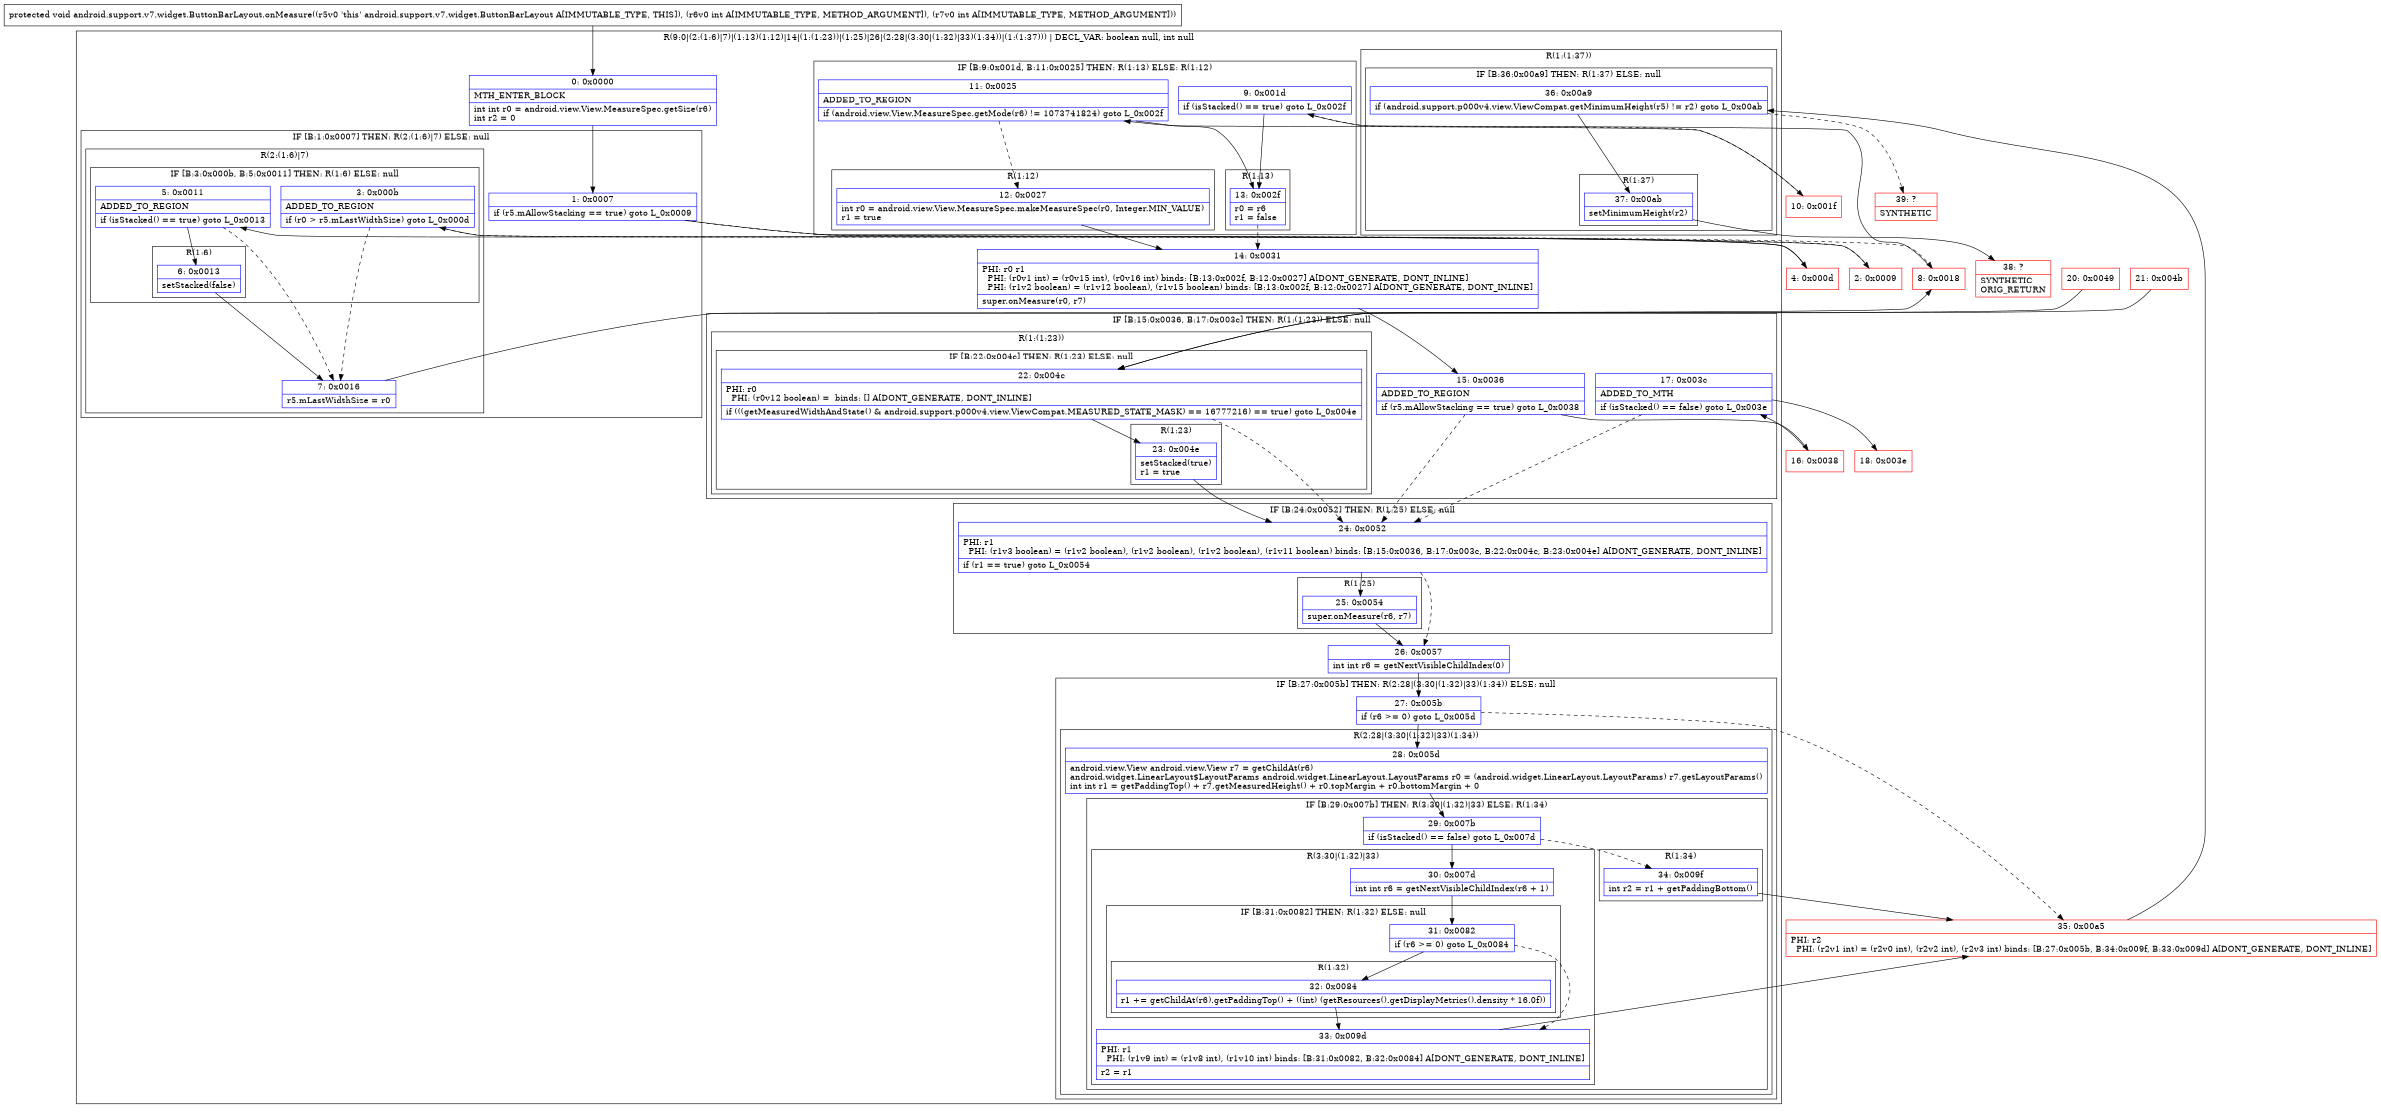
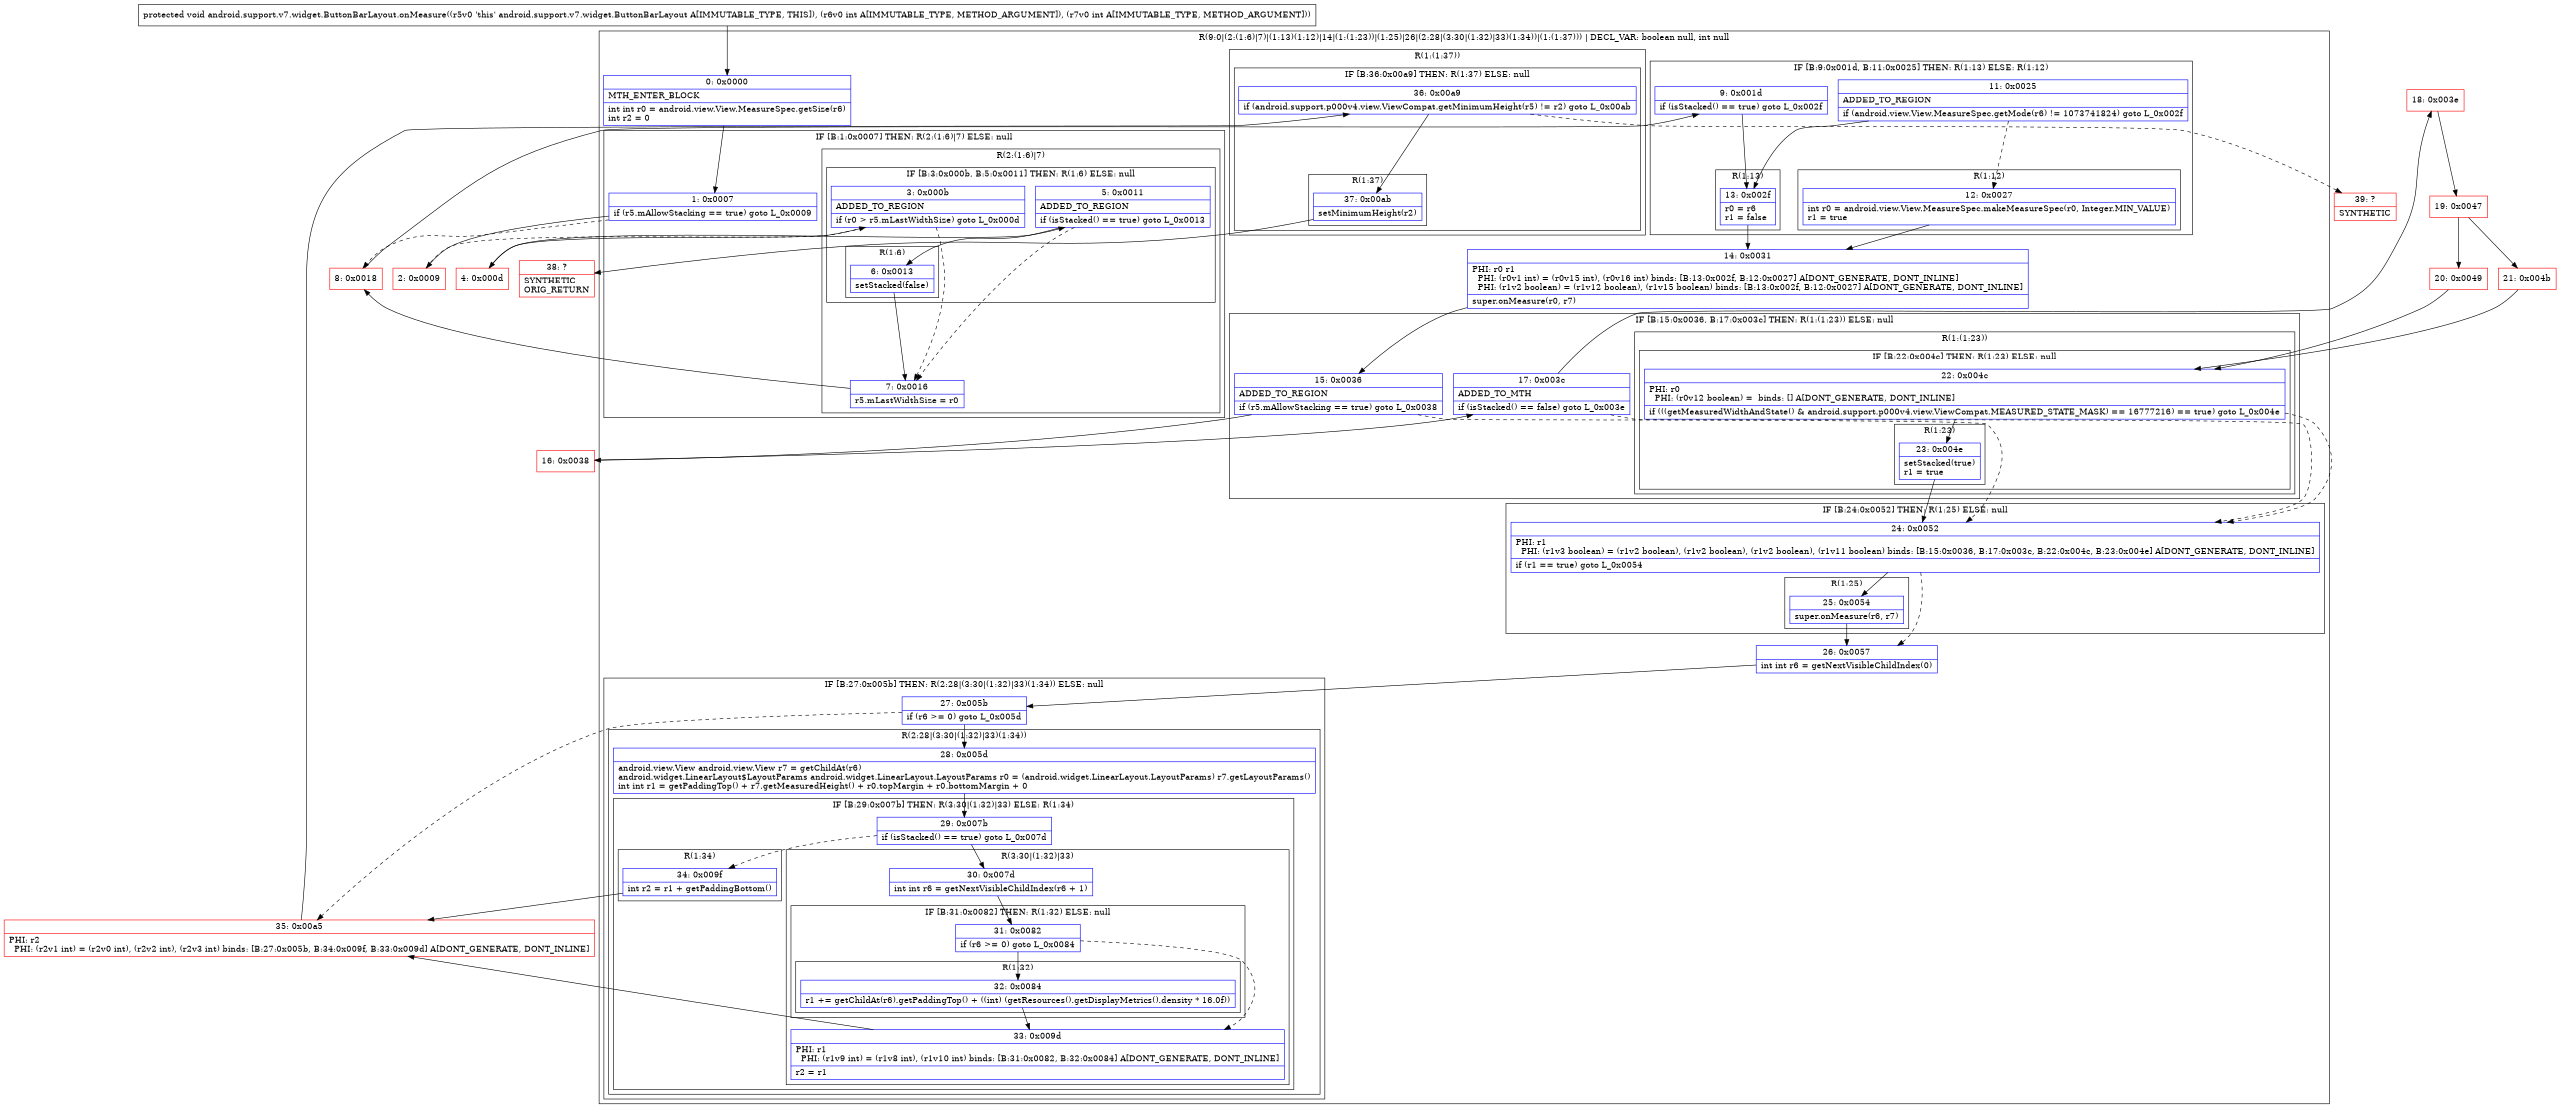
(1814, 207) -> none
none -> (2459, 207)
(1258, 234) -> (1748, 239)
(1452, 837) -> (964, 837)
